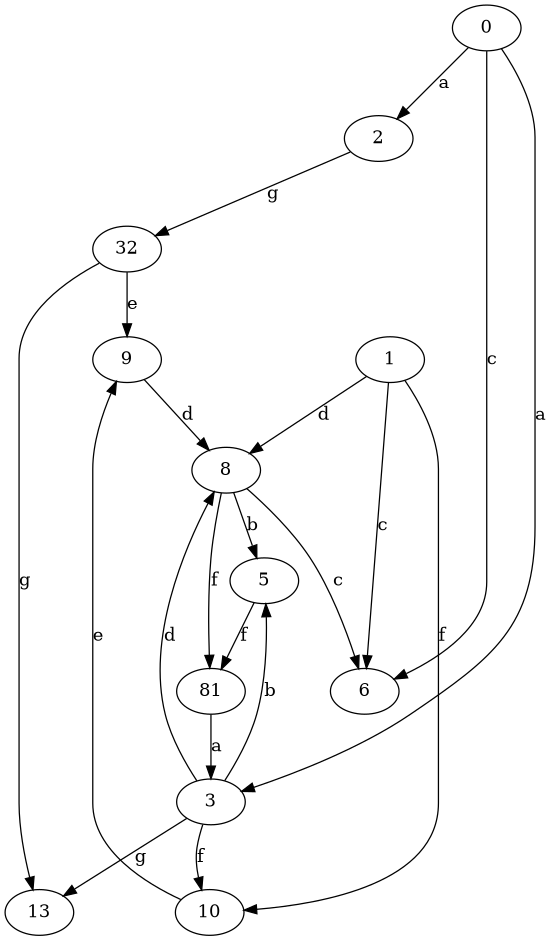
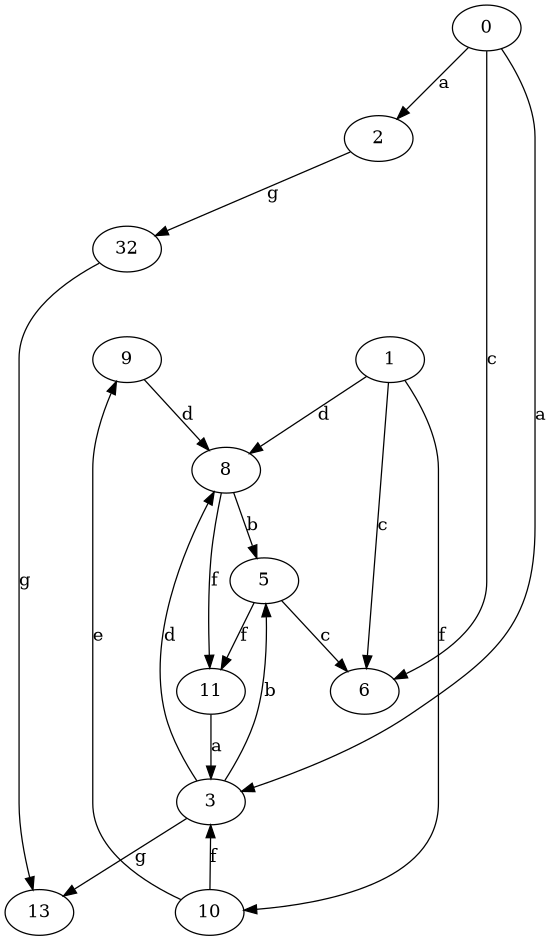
(127, 298) -> none
(314, 564) -> (310, 631)
(211, 691) -> (211, 691)
(197, 851) -> (210, 864)
